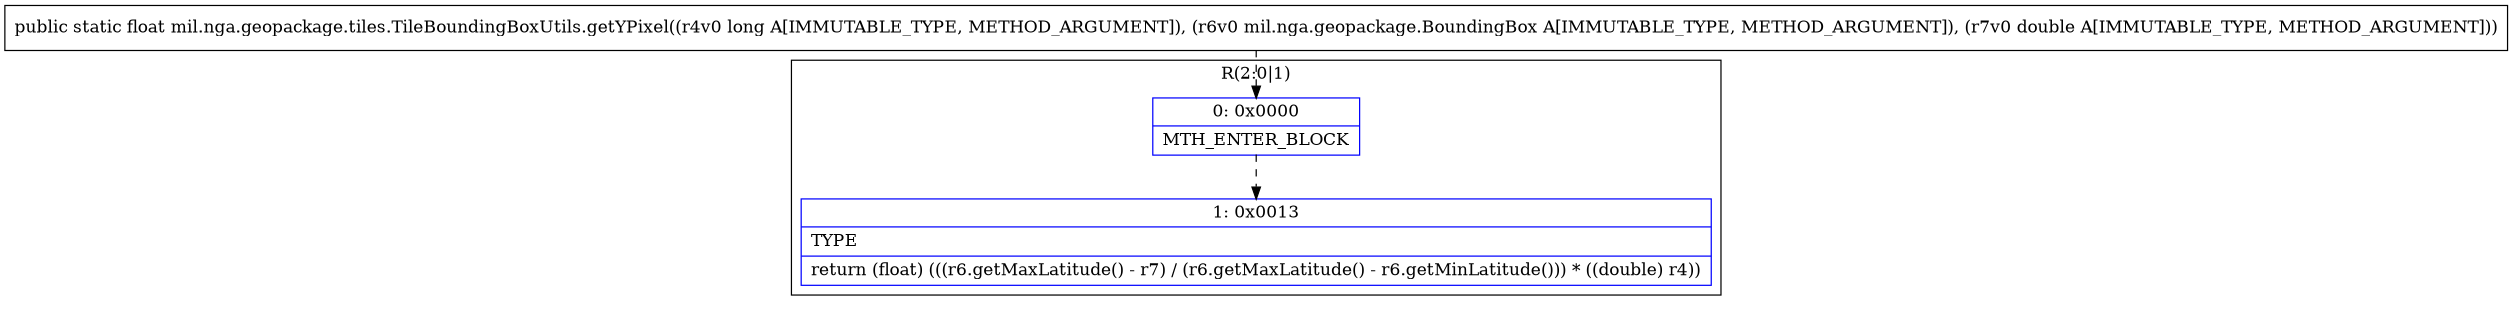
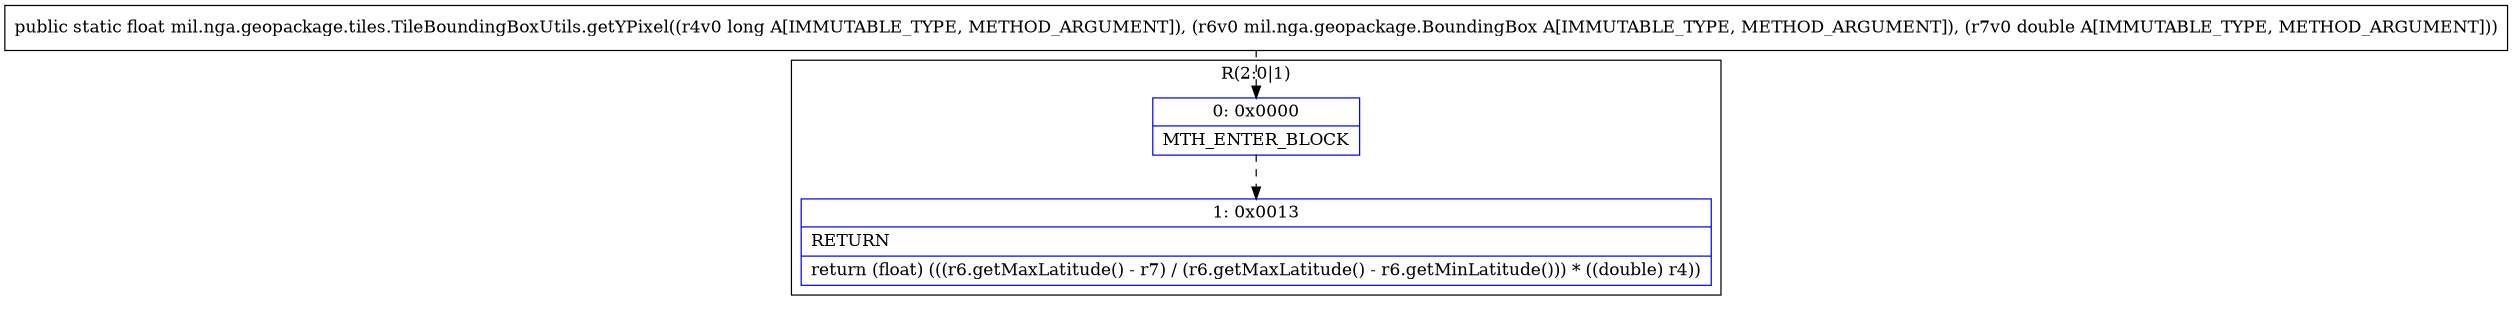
(835, 241) -> (850, 241)
